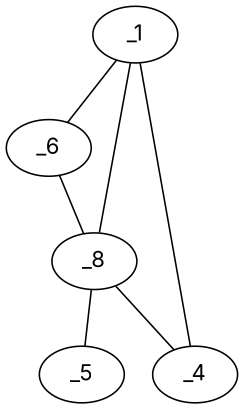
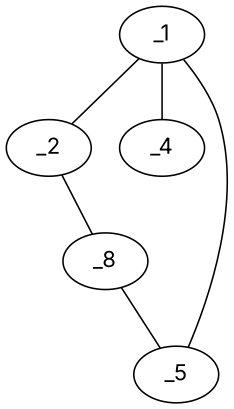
(49, 148) -> (49, 148)
(115, 148) -> (226, 201)
(145, 318) -> none
